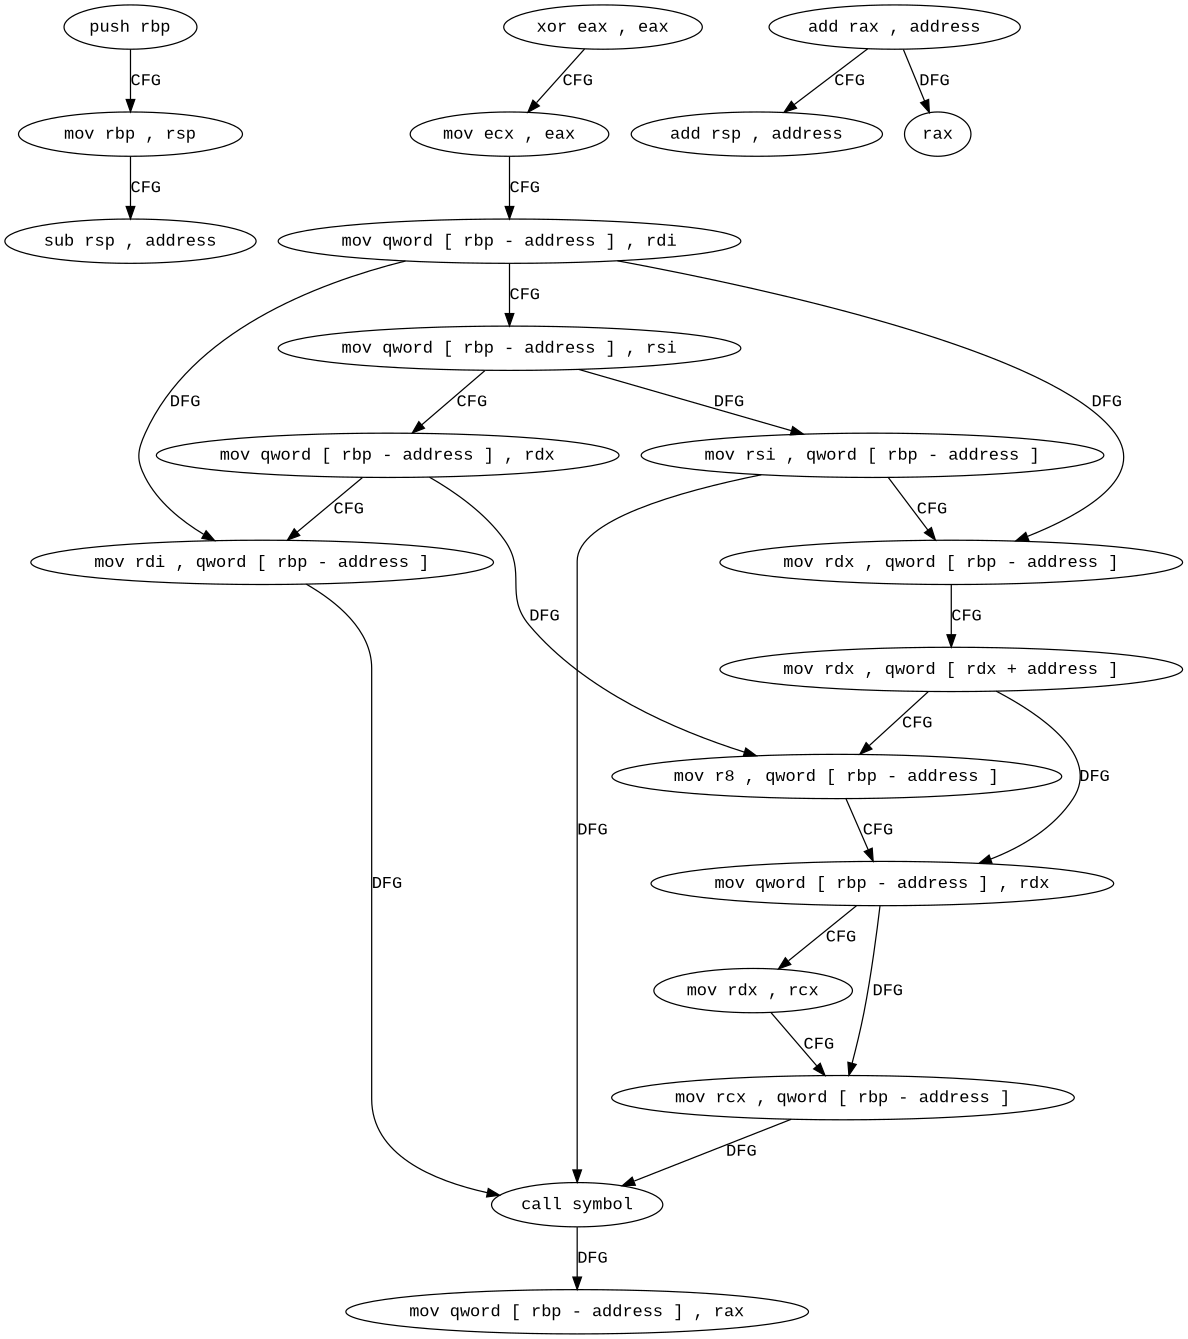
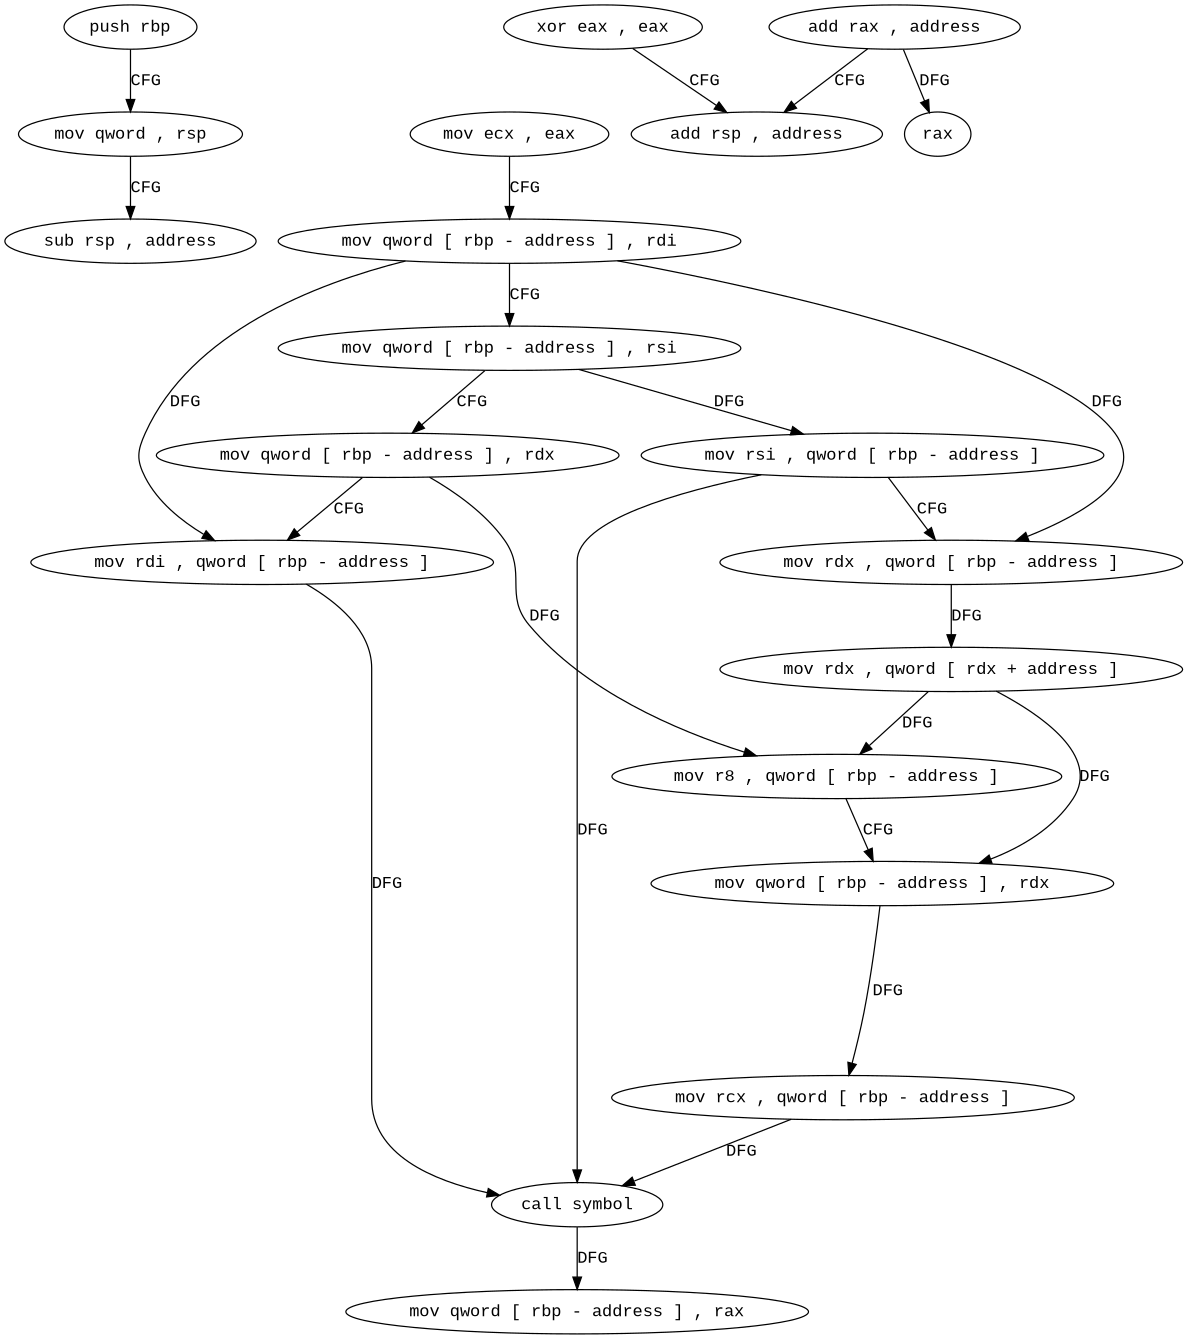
(561, 76) -> (675, 77)
(130, 134) -> (130, 134)
(967, 616) -> (967, 616)
(917, 723) -> (917, 723)
(753, 991) -> none
